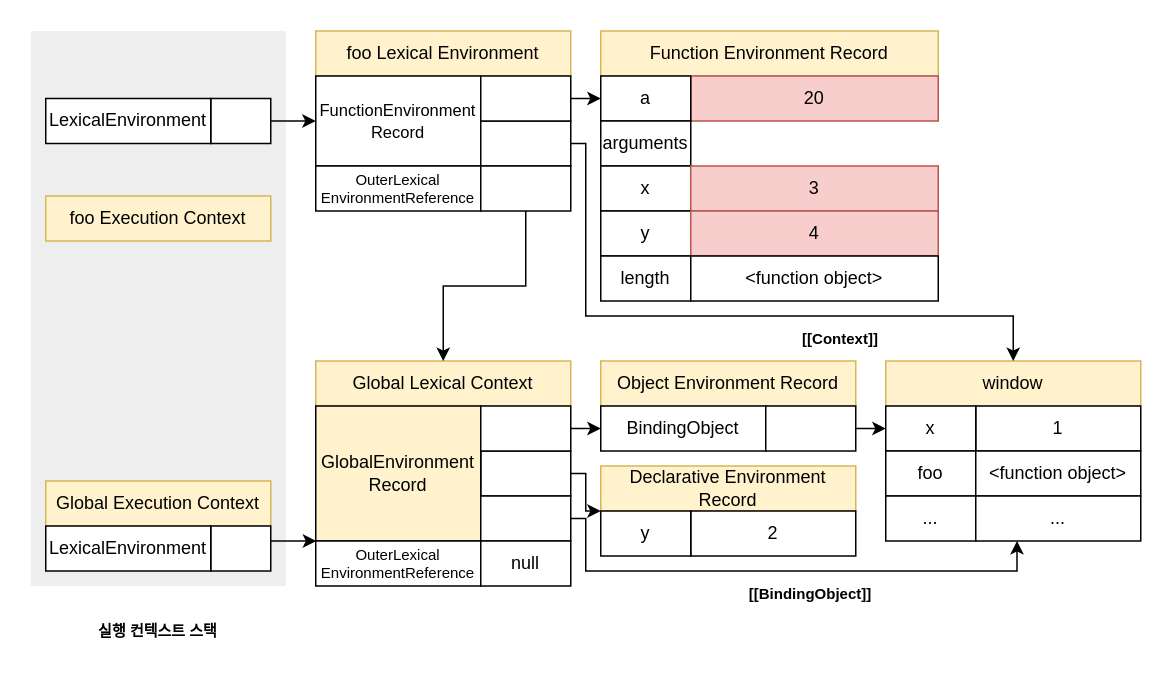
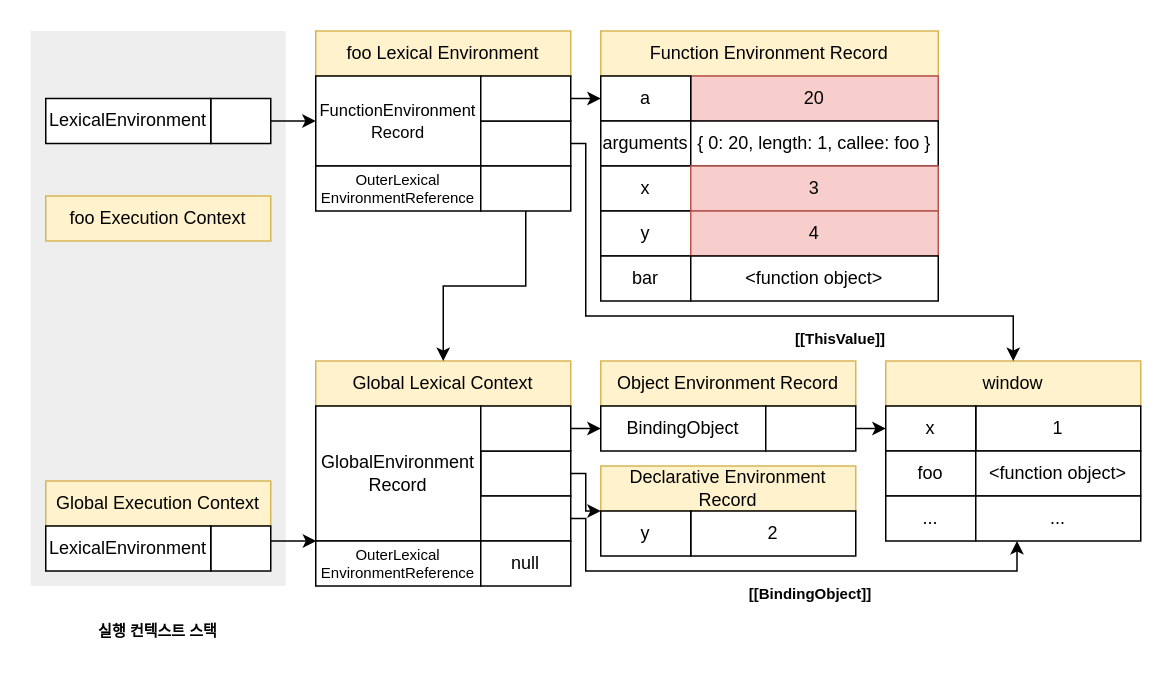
none -> (815, 143)
(646, 278) -> (646, 278)
(841, 338) -> (841, 338)
(398, 473) -> (398, 473)
